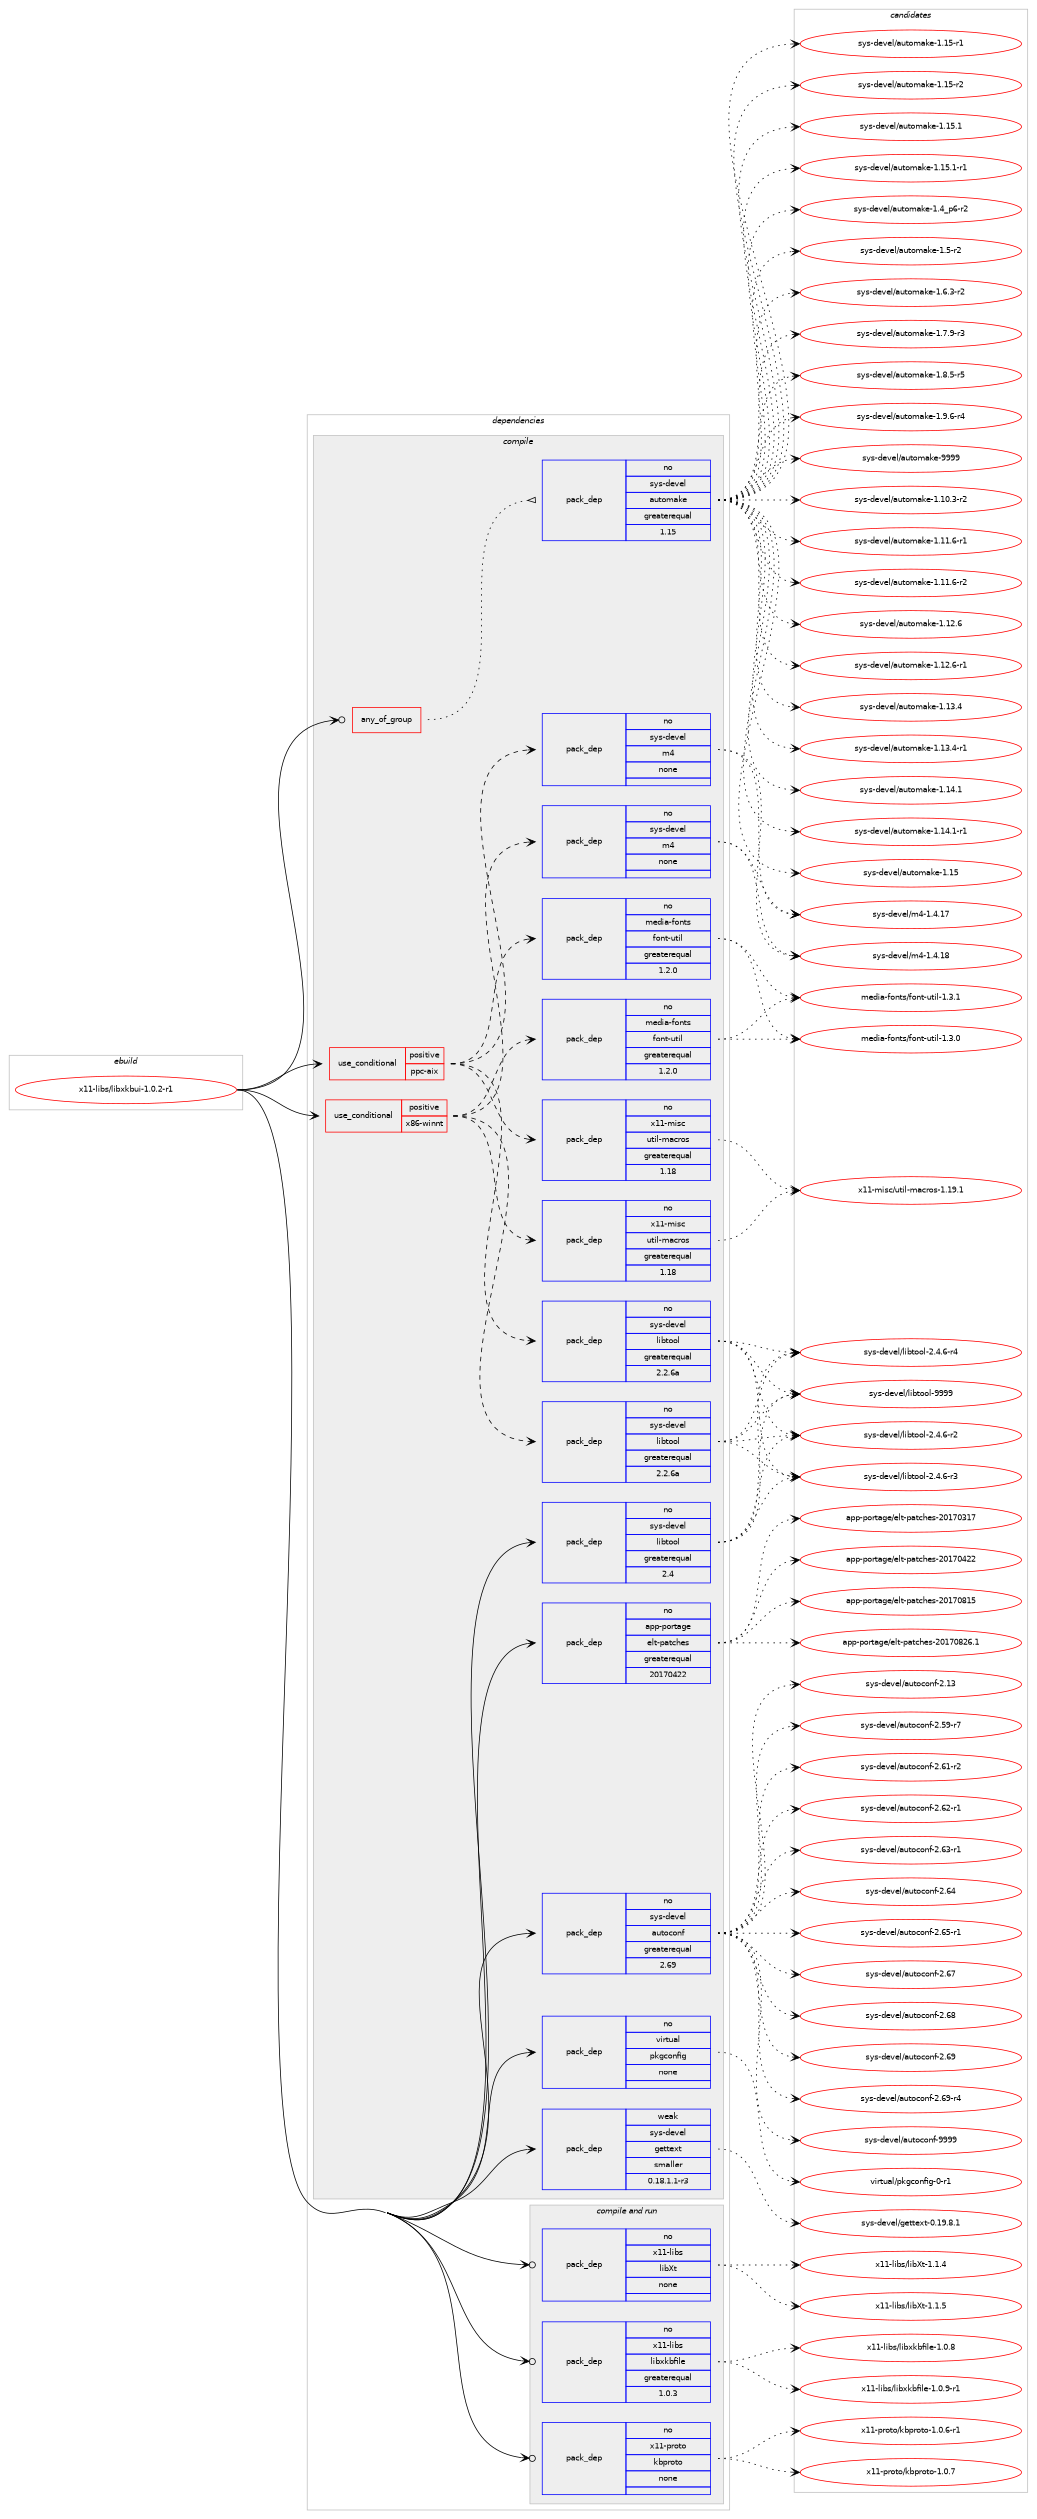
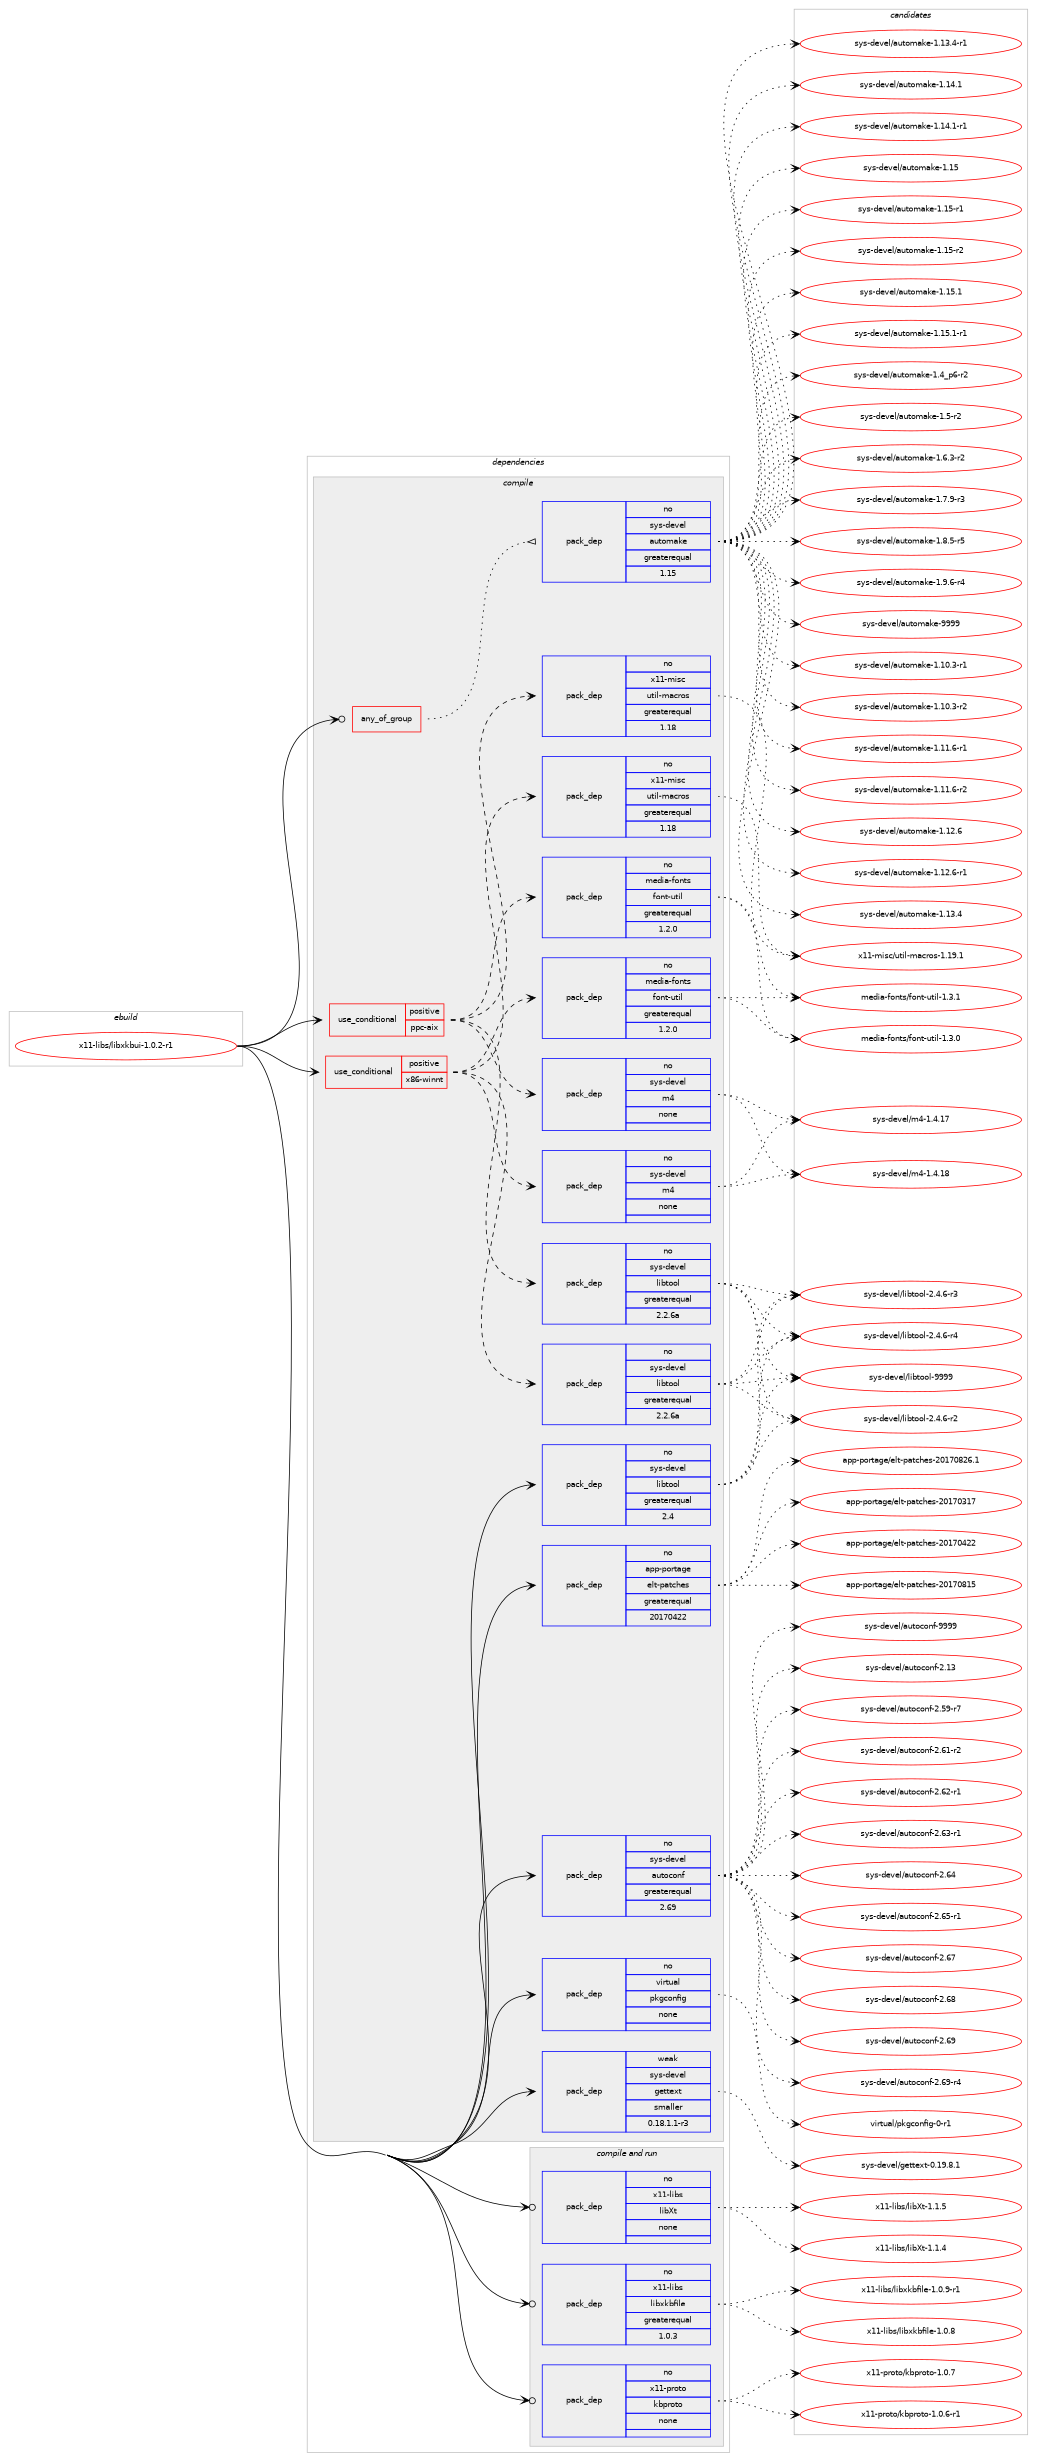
none -> (911, 666)
